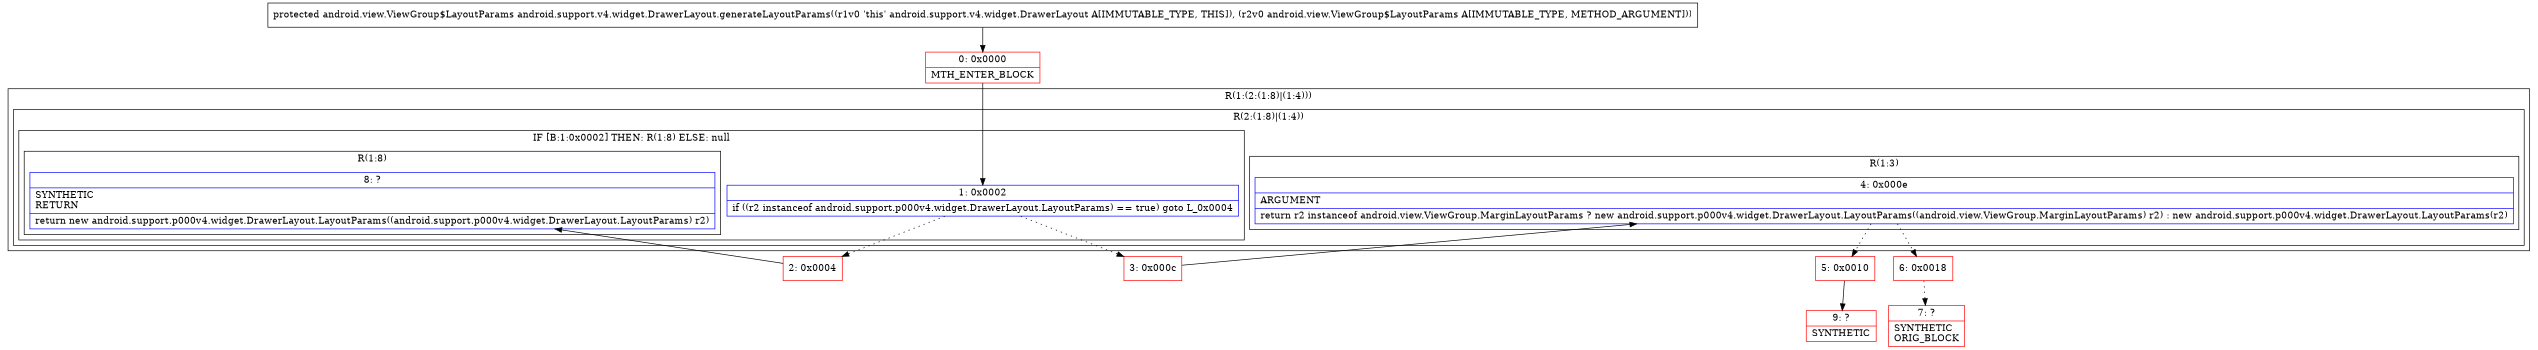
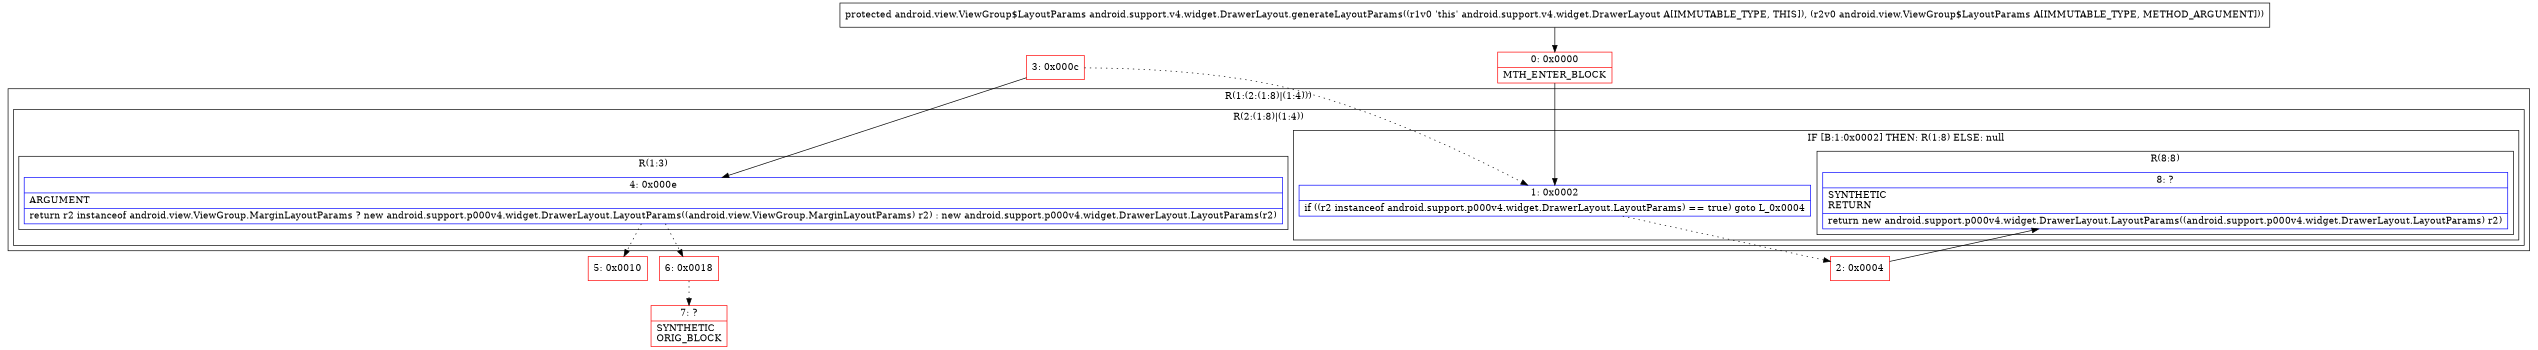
(372, 159) -> (2165, 159)
(1069, 235) -> (1311, 94)
(1841, 326) -> none
